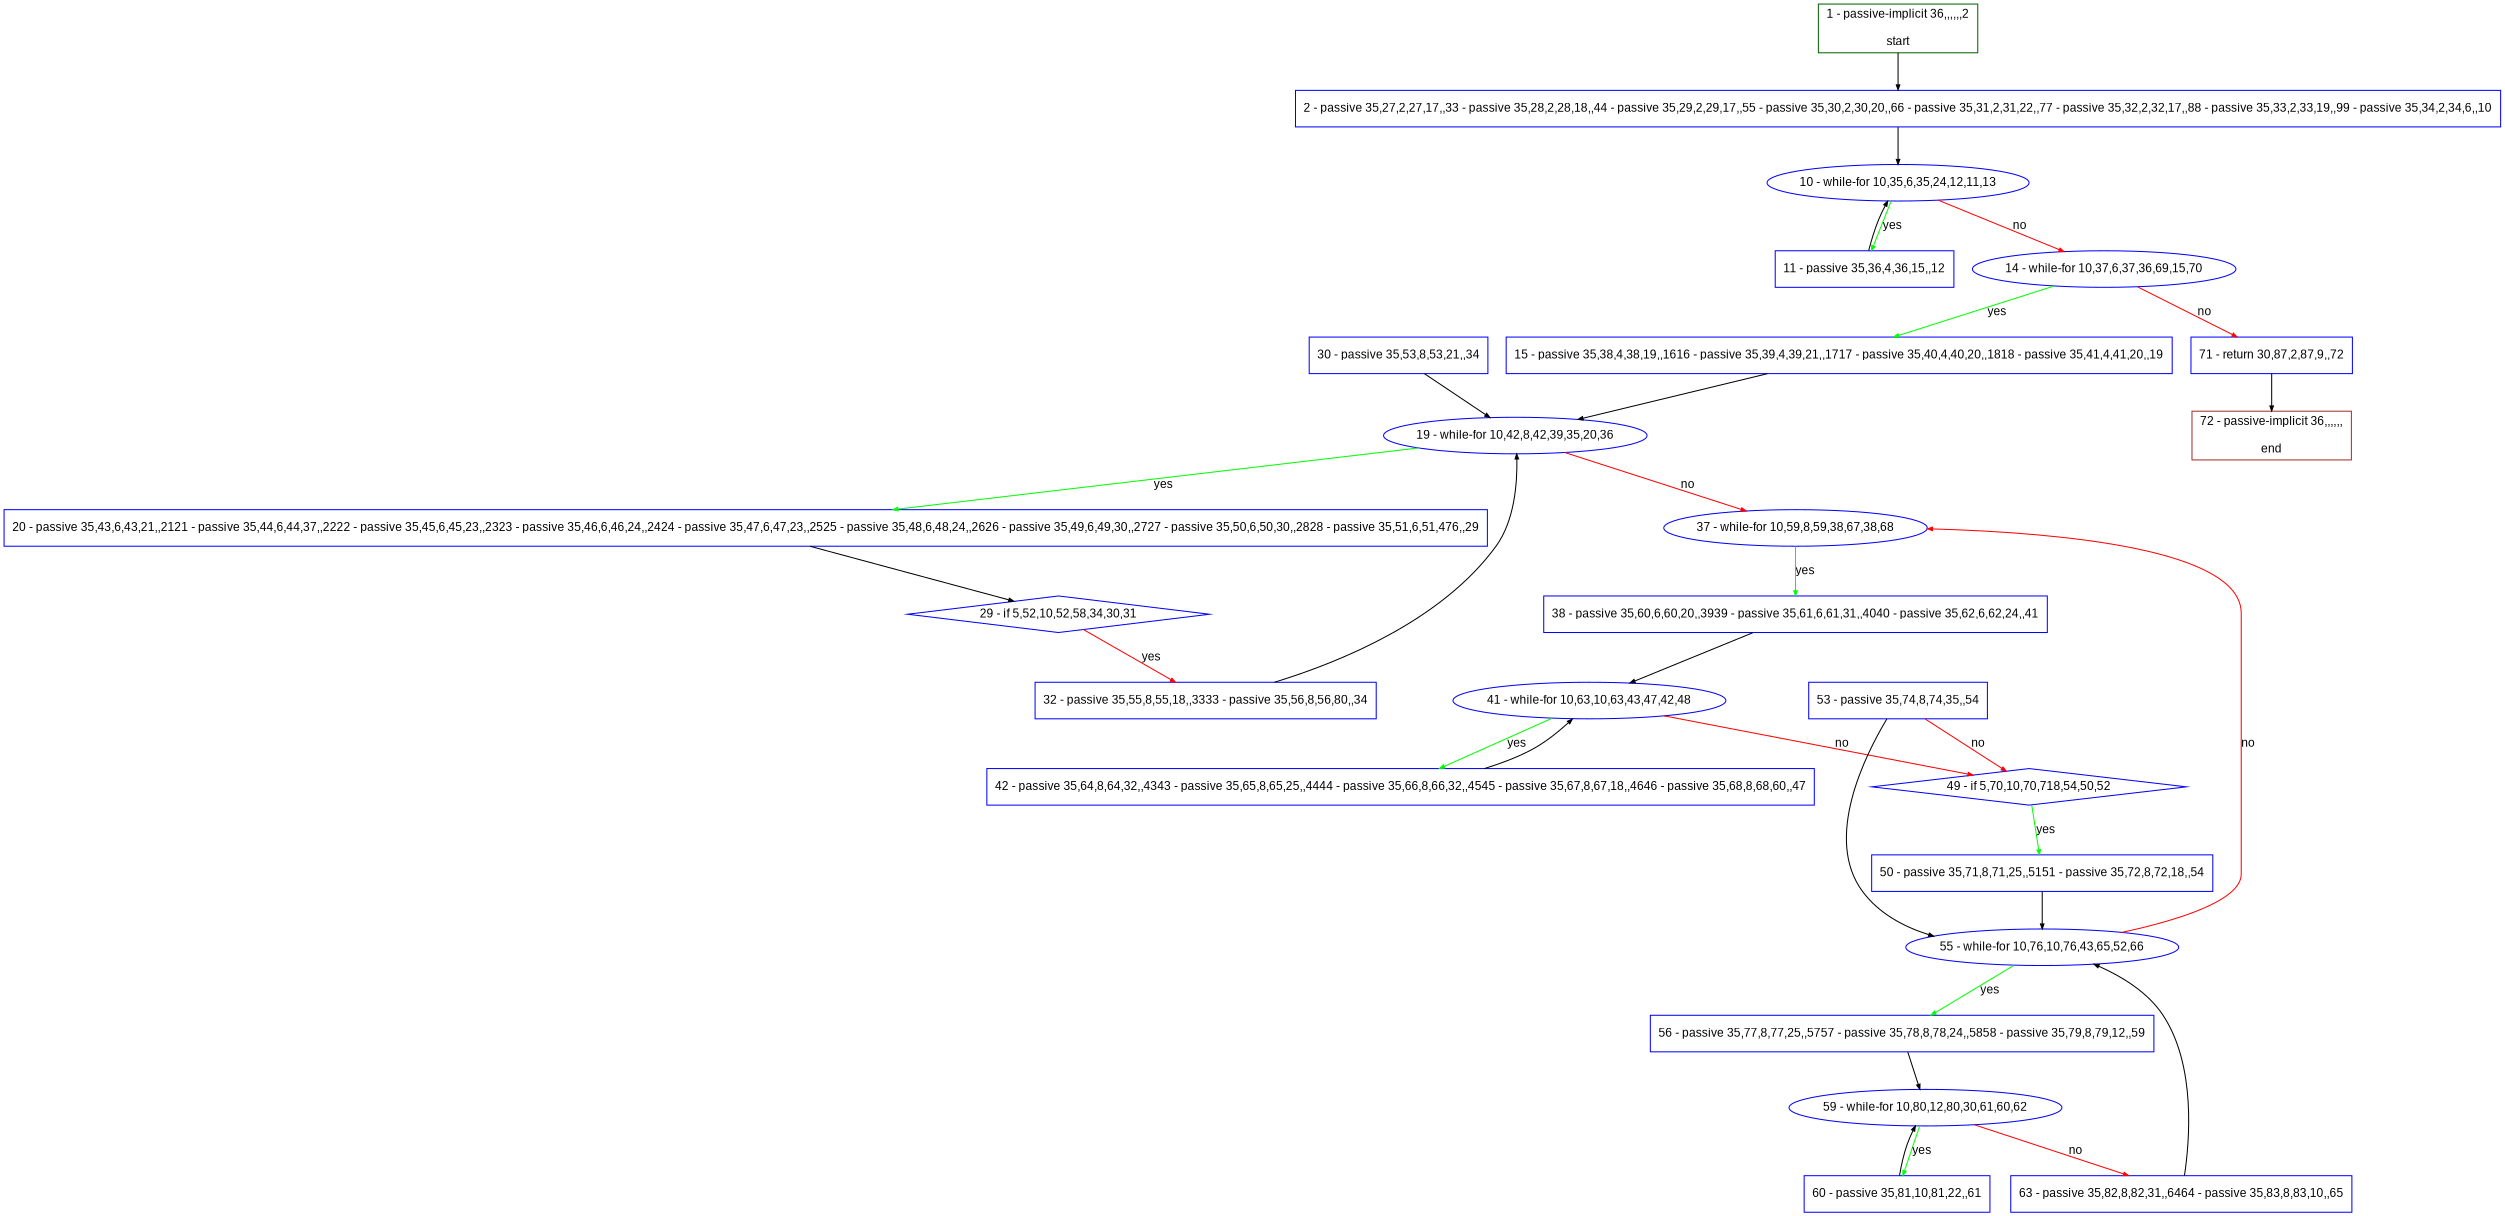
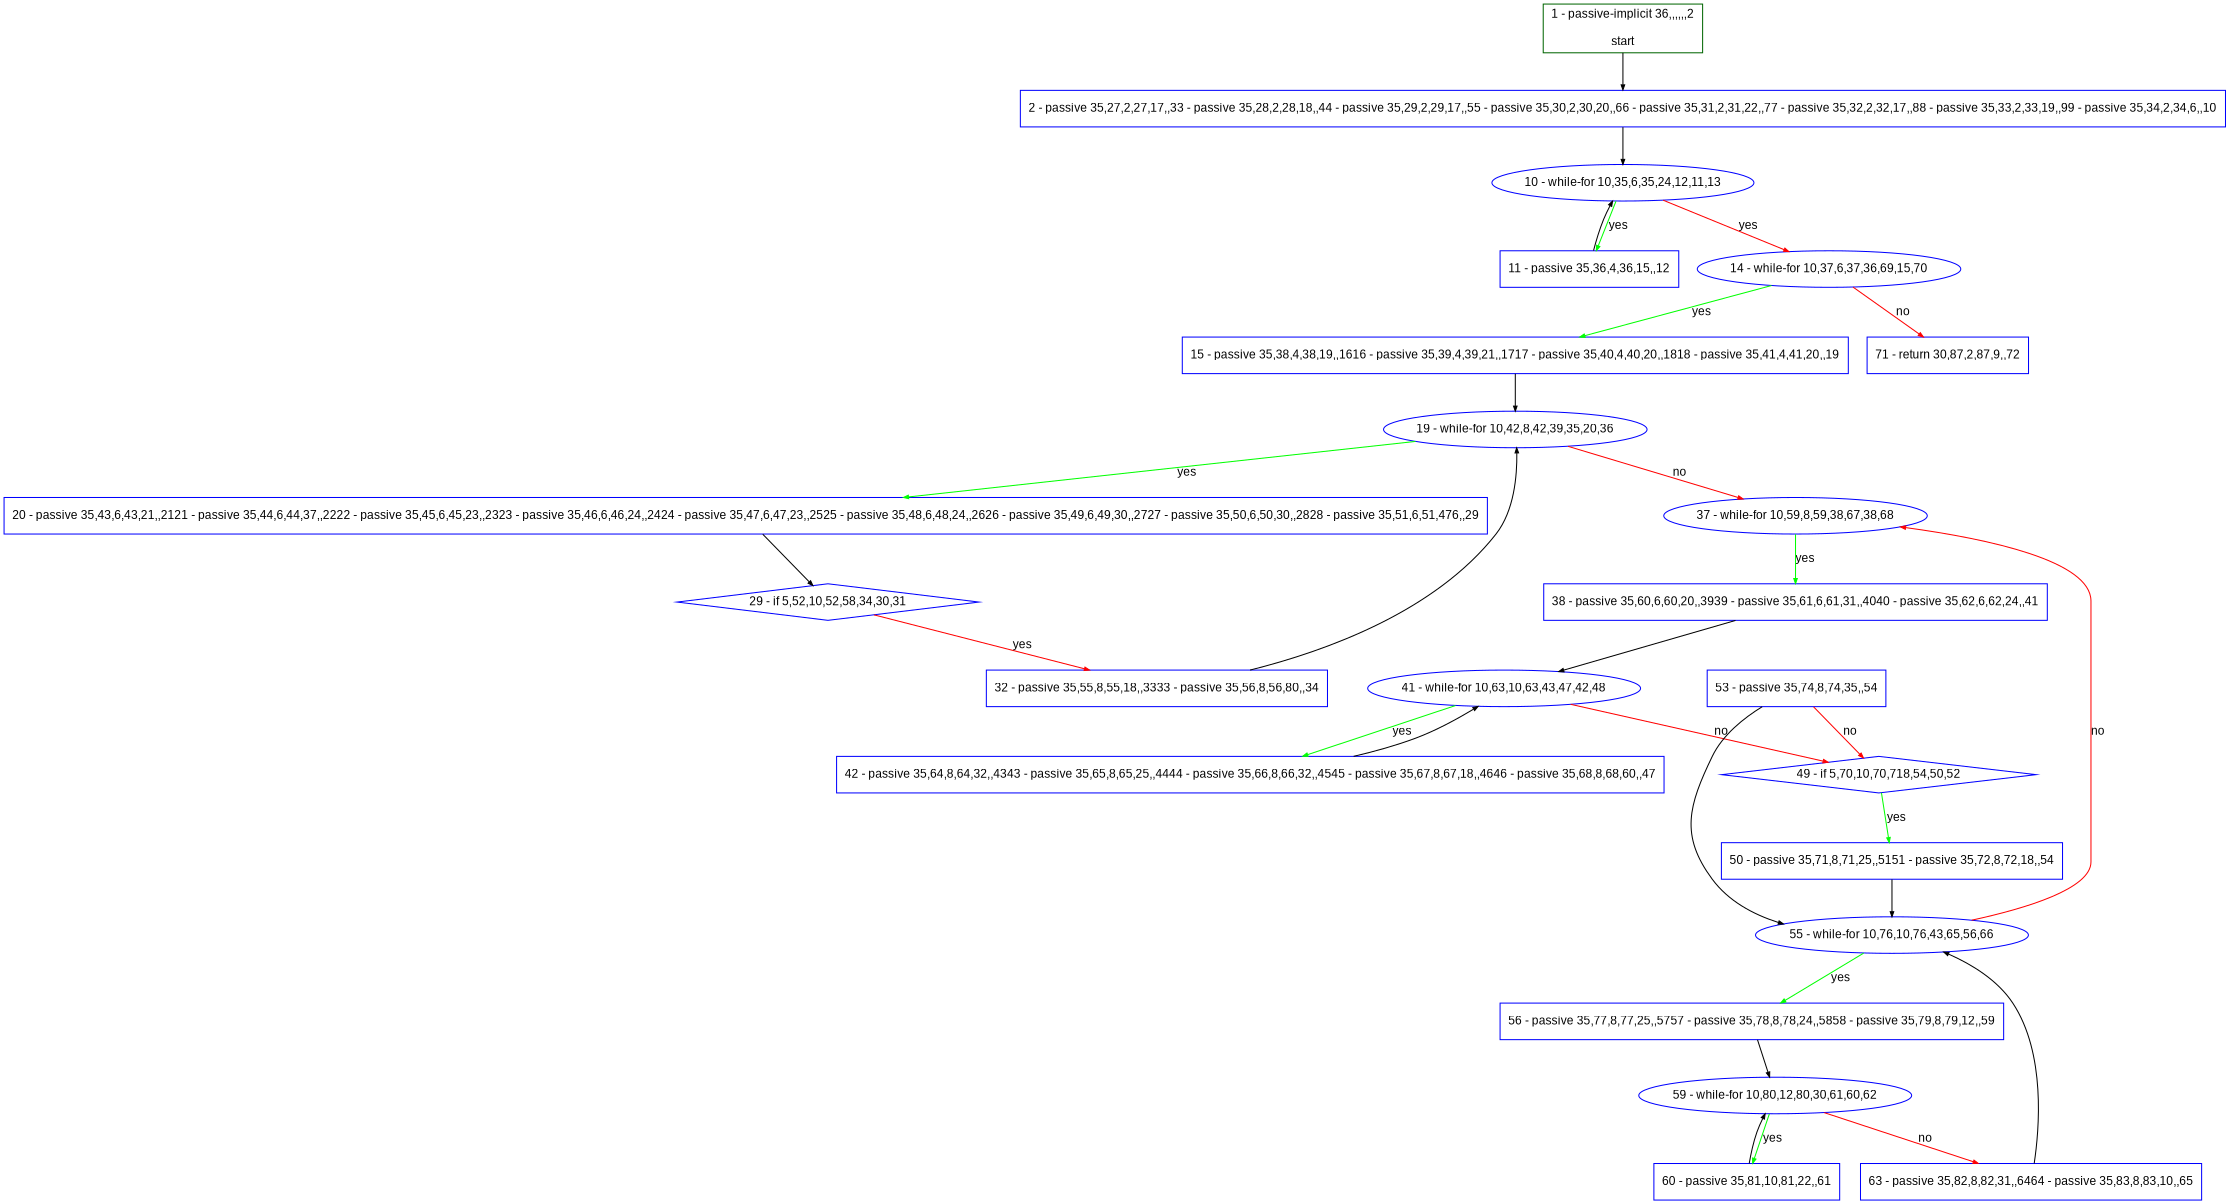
(2020, 226) -> (1748, 226)
(1399, 355) -> none
(2272, 436) -> none
(2042, 947) -> (1892, 935)
